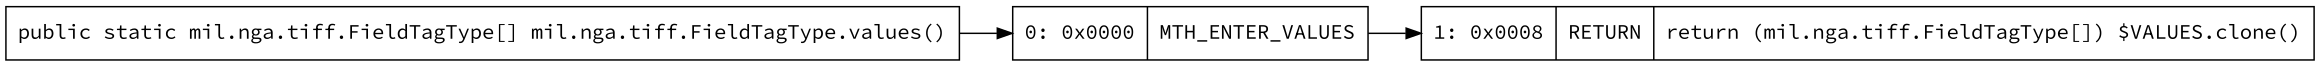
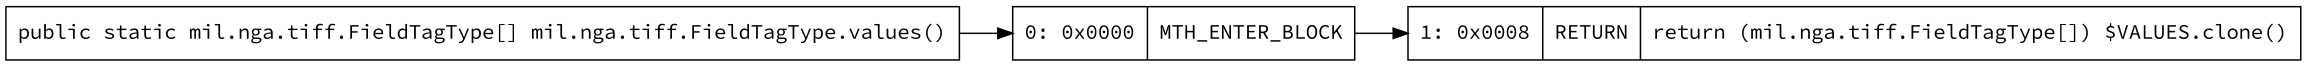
(1258, 33) -> (1251, 33)
